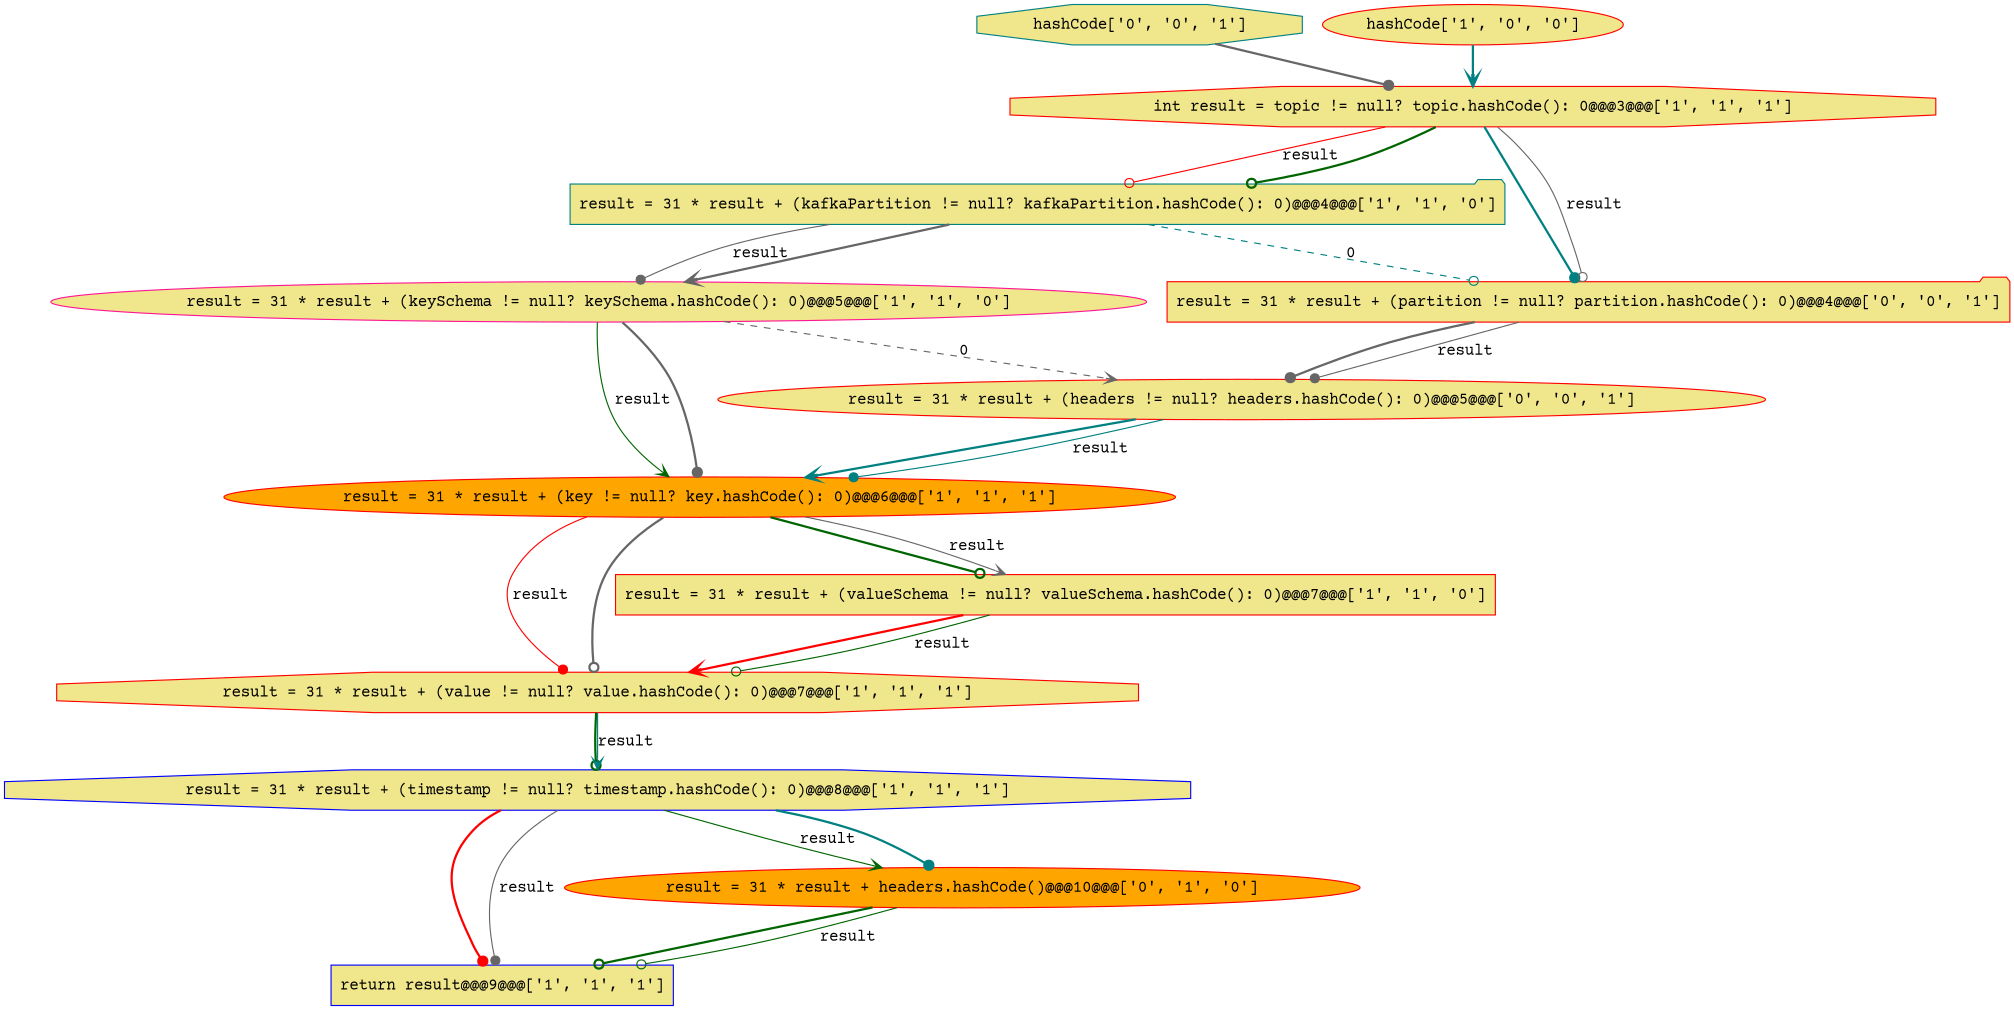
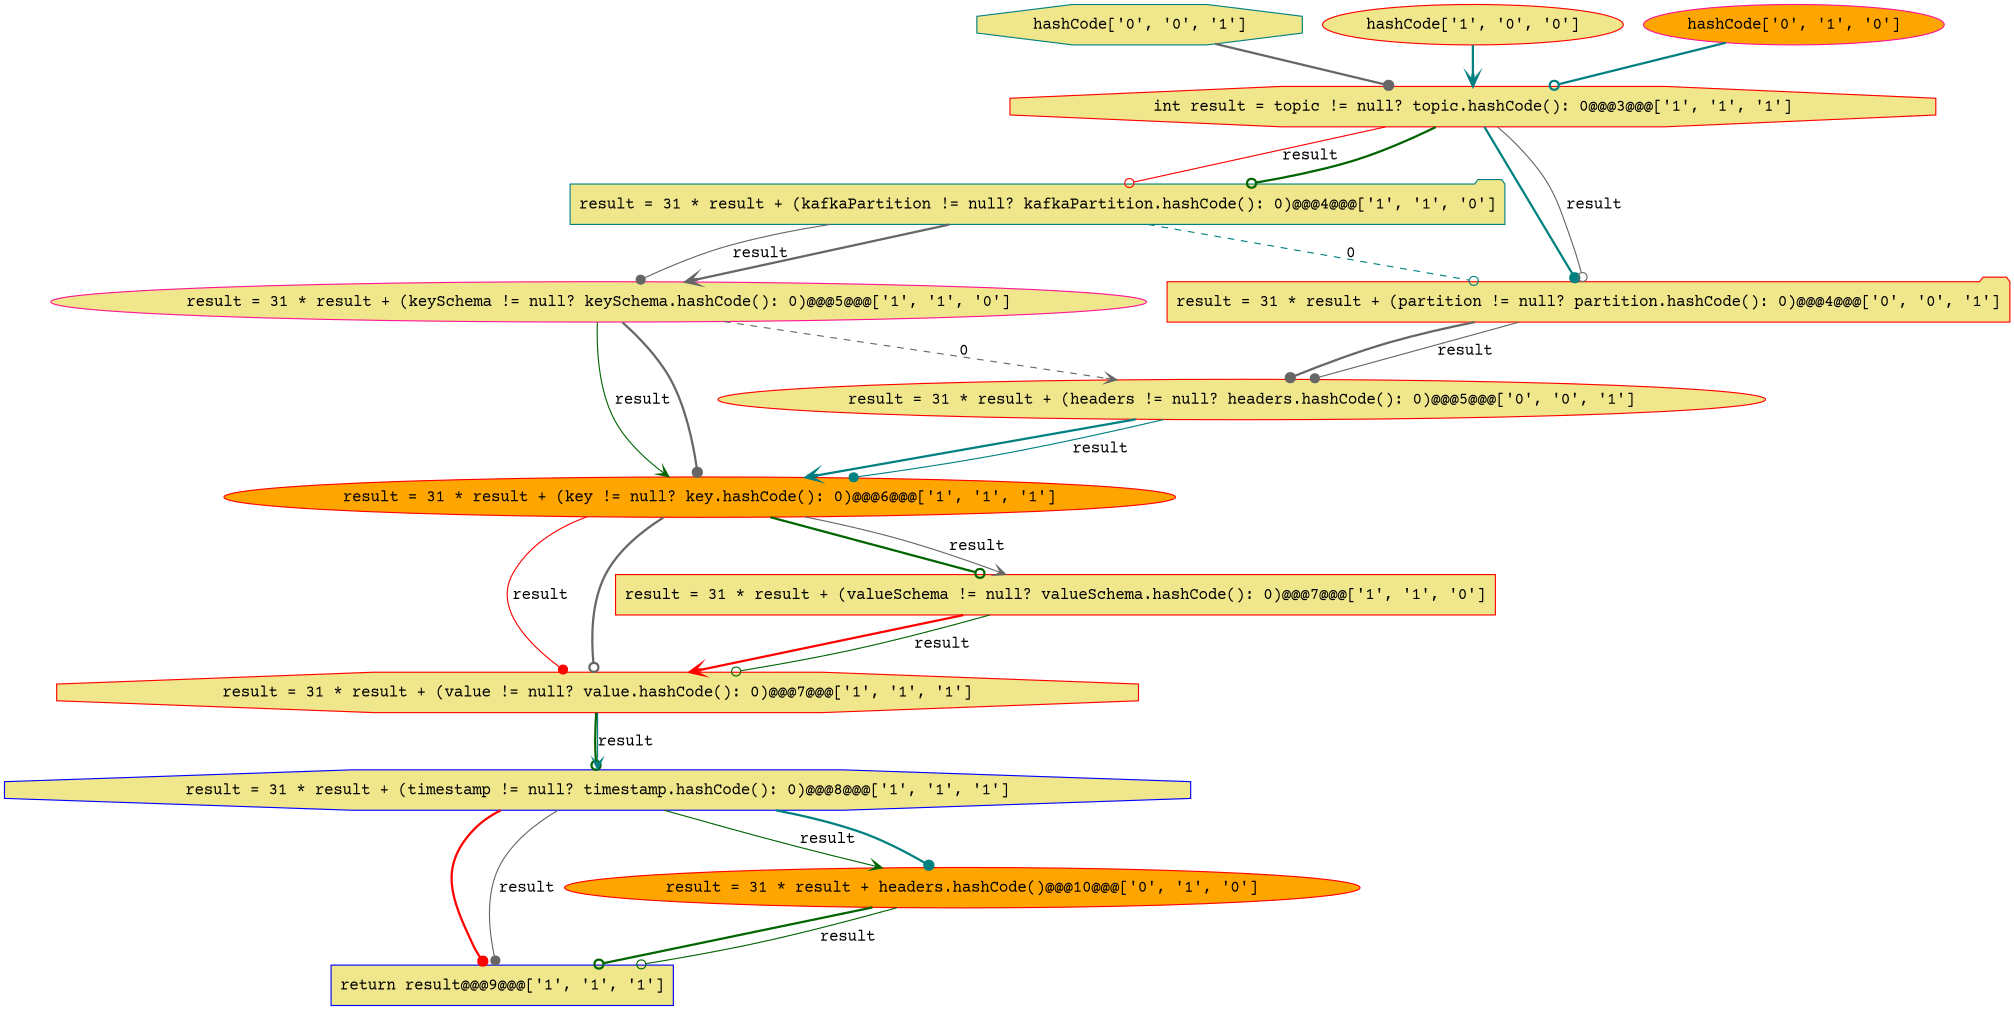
none -> (1794, 25)
